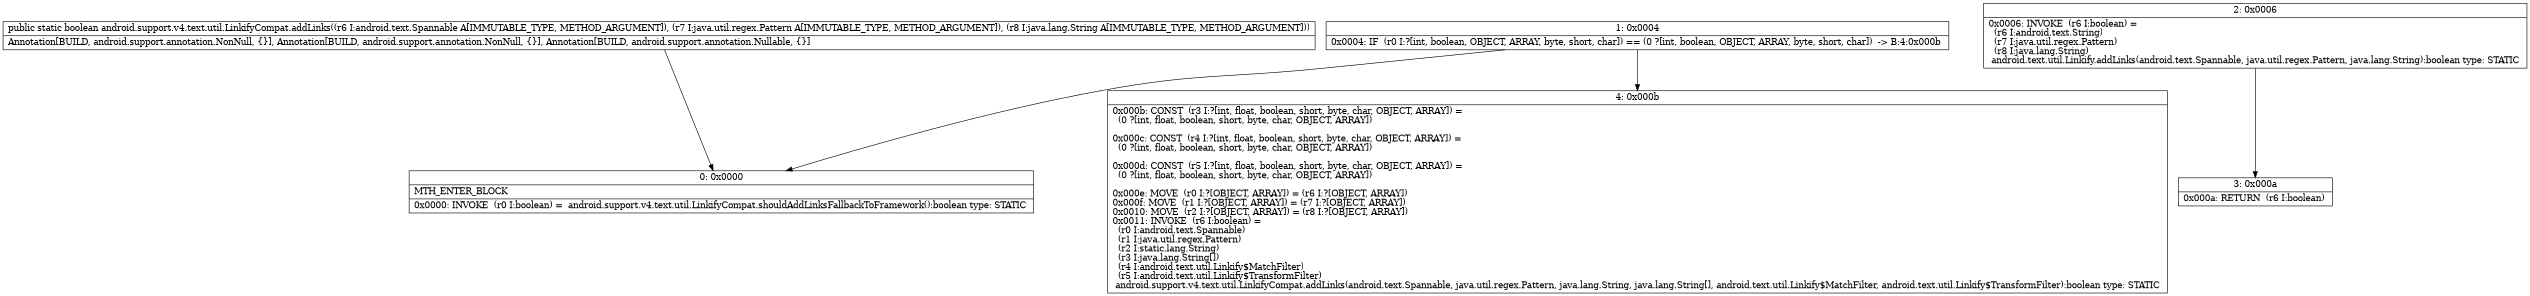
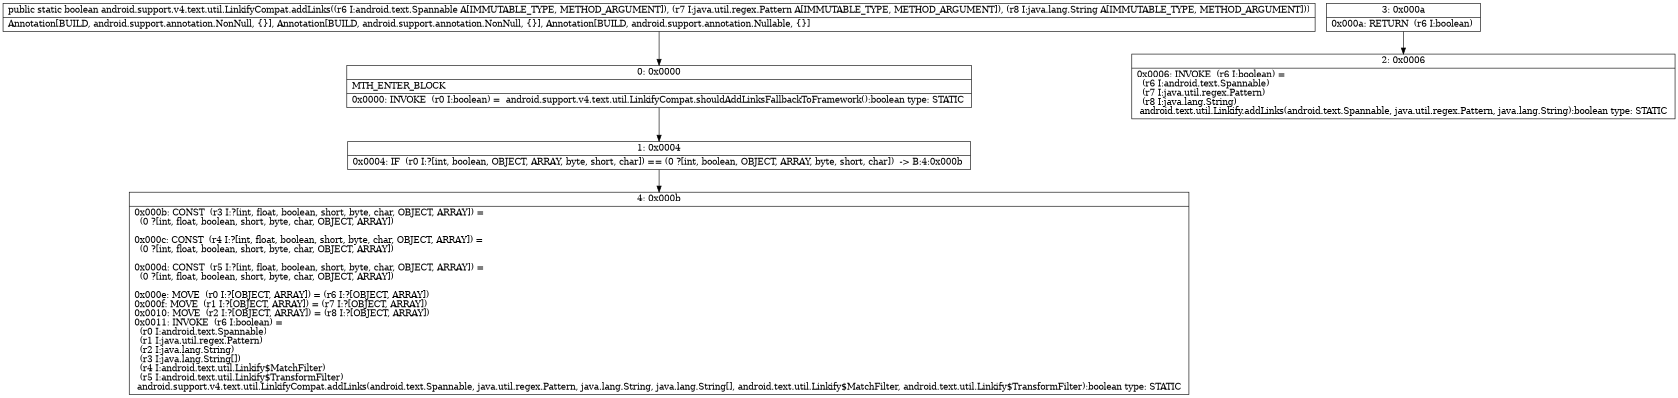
(2046, 33) -> (1203, 84)
(1144, 84) -> (659, 121)
(2255, 120) -> (1403, 40)
(1166, 249) -> (184, 350)
